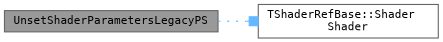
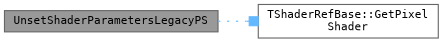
(348, 21) -> (348, 21)
